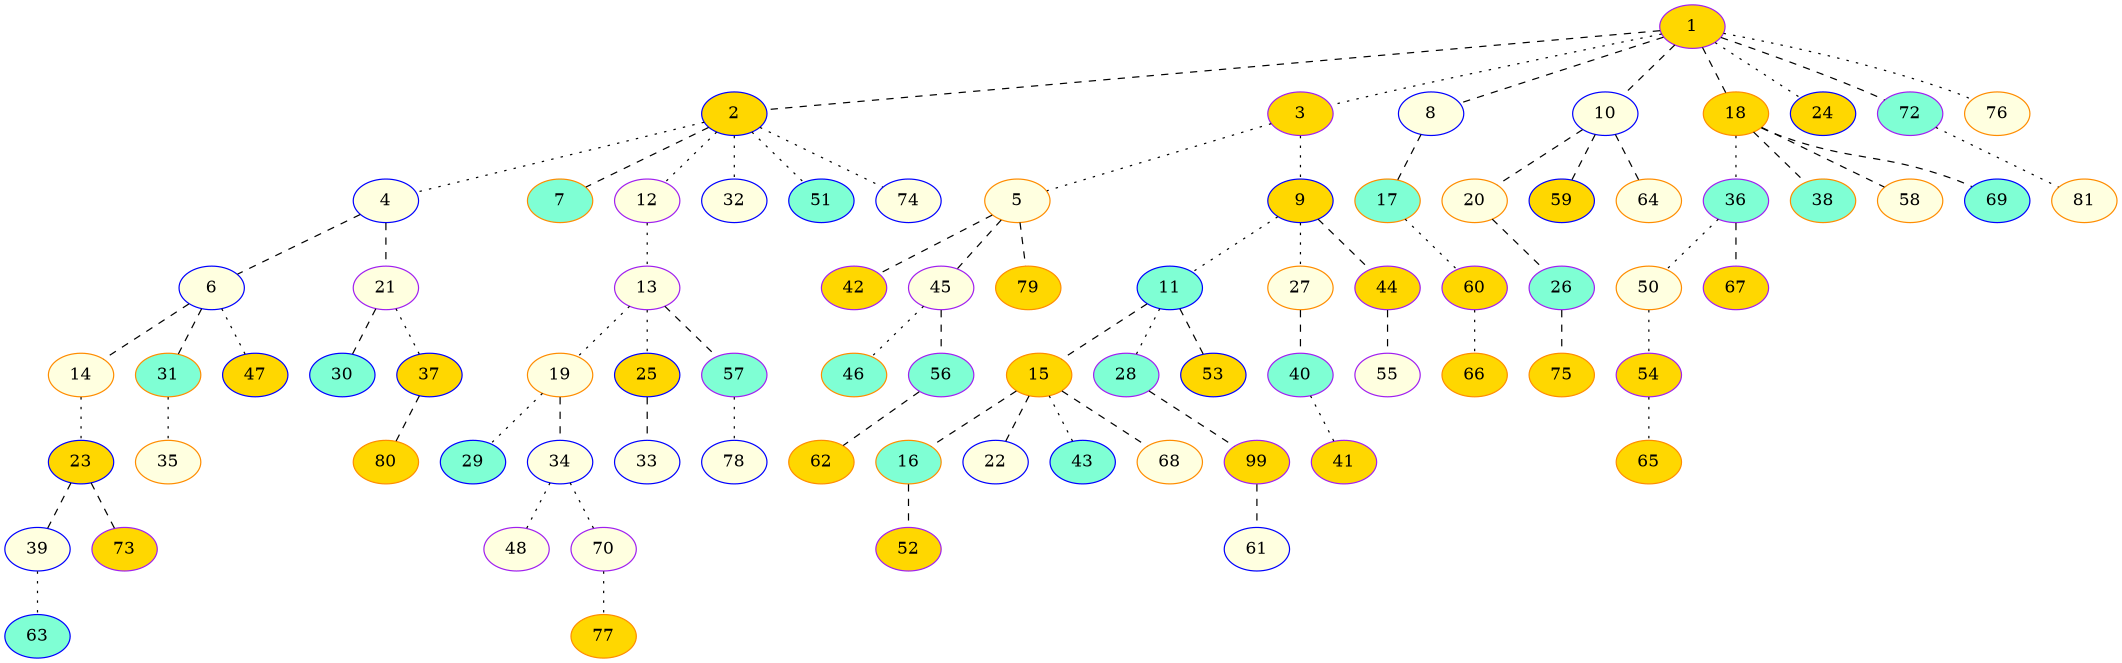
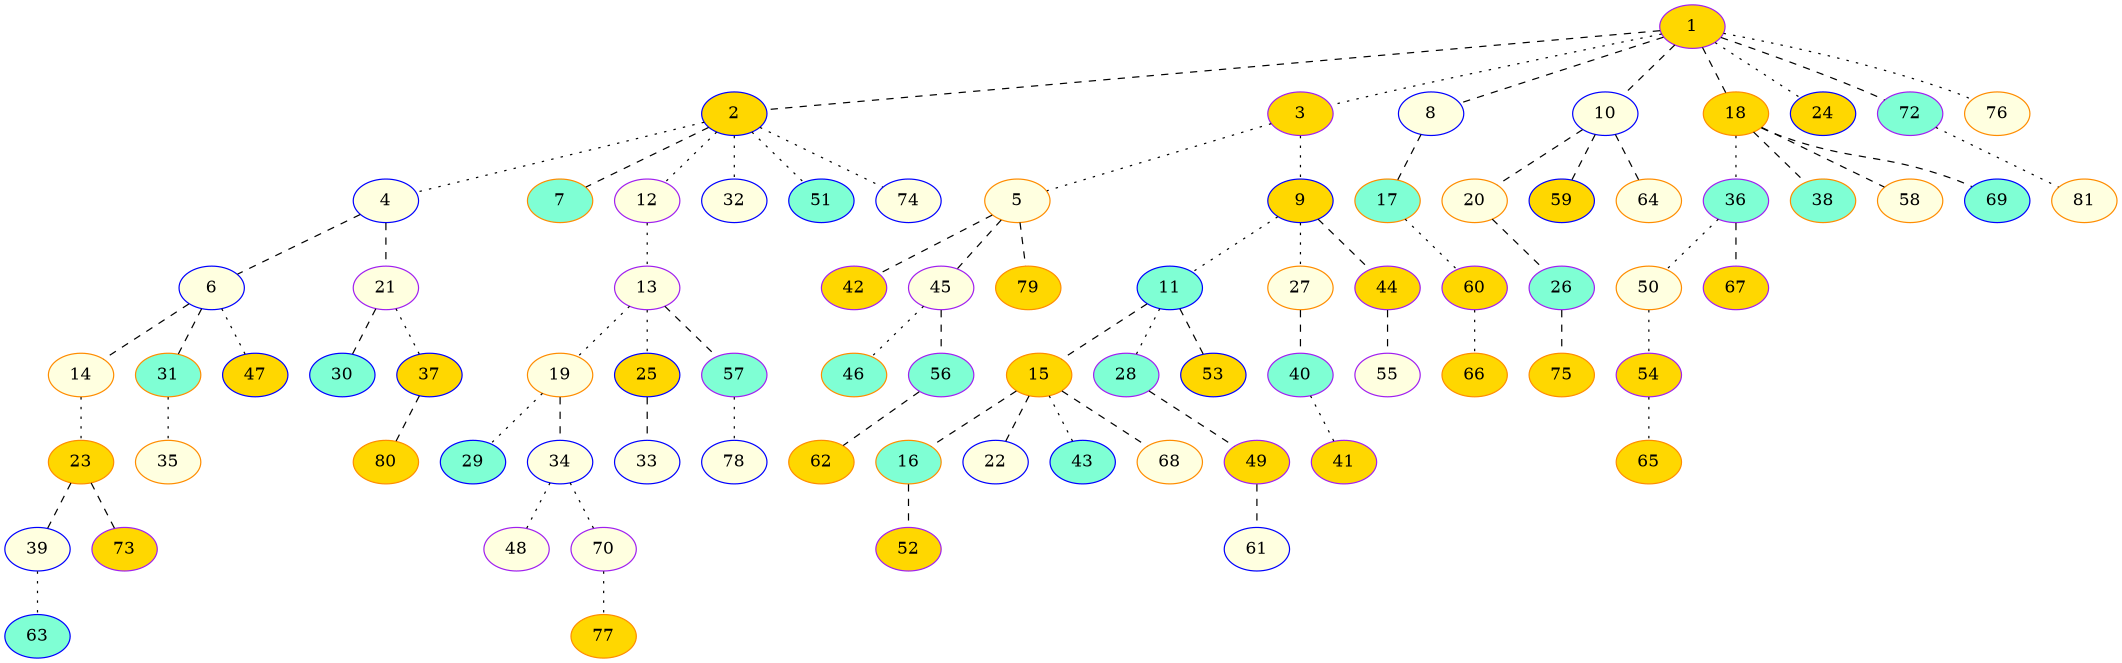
(81, 462) -> (81, 462)
(1257, 462) -> (1257, 462)
